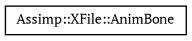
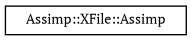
(96, 20) -> (96, 20)
